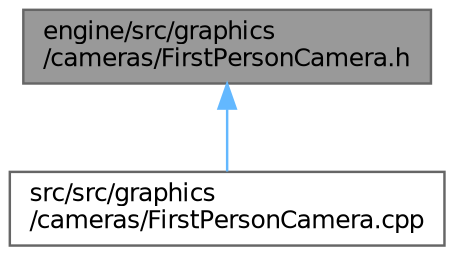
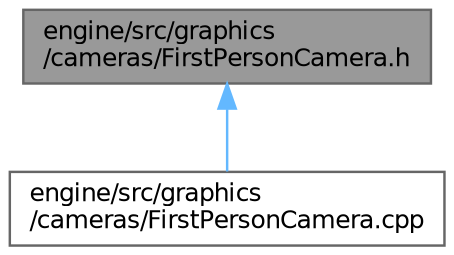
(227, 209) -> (227, 209)
